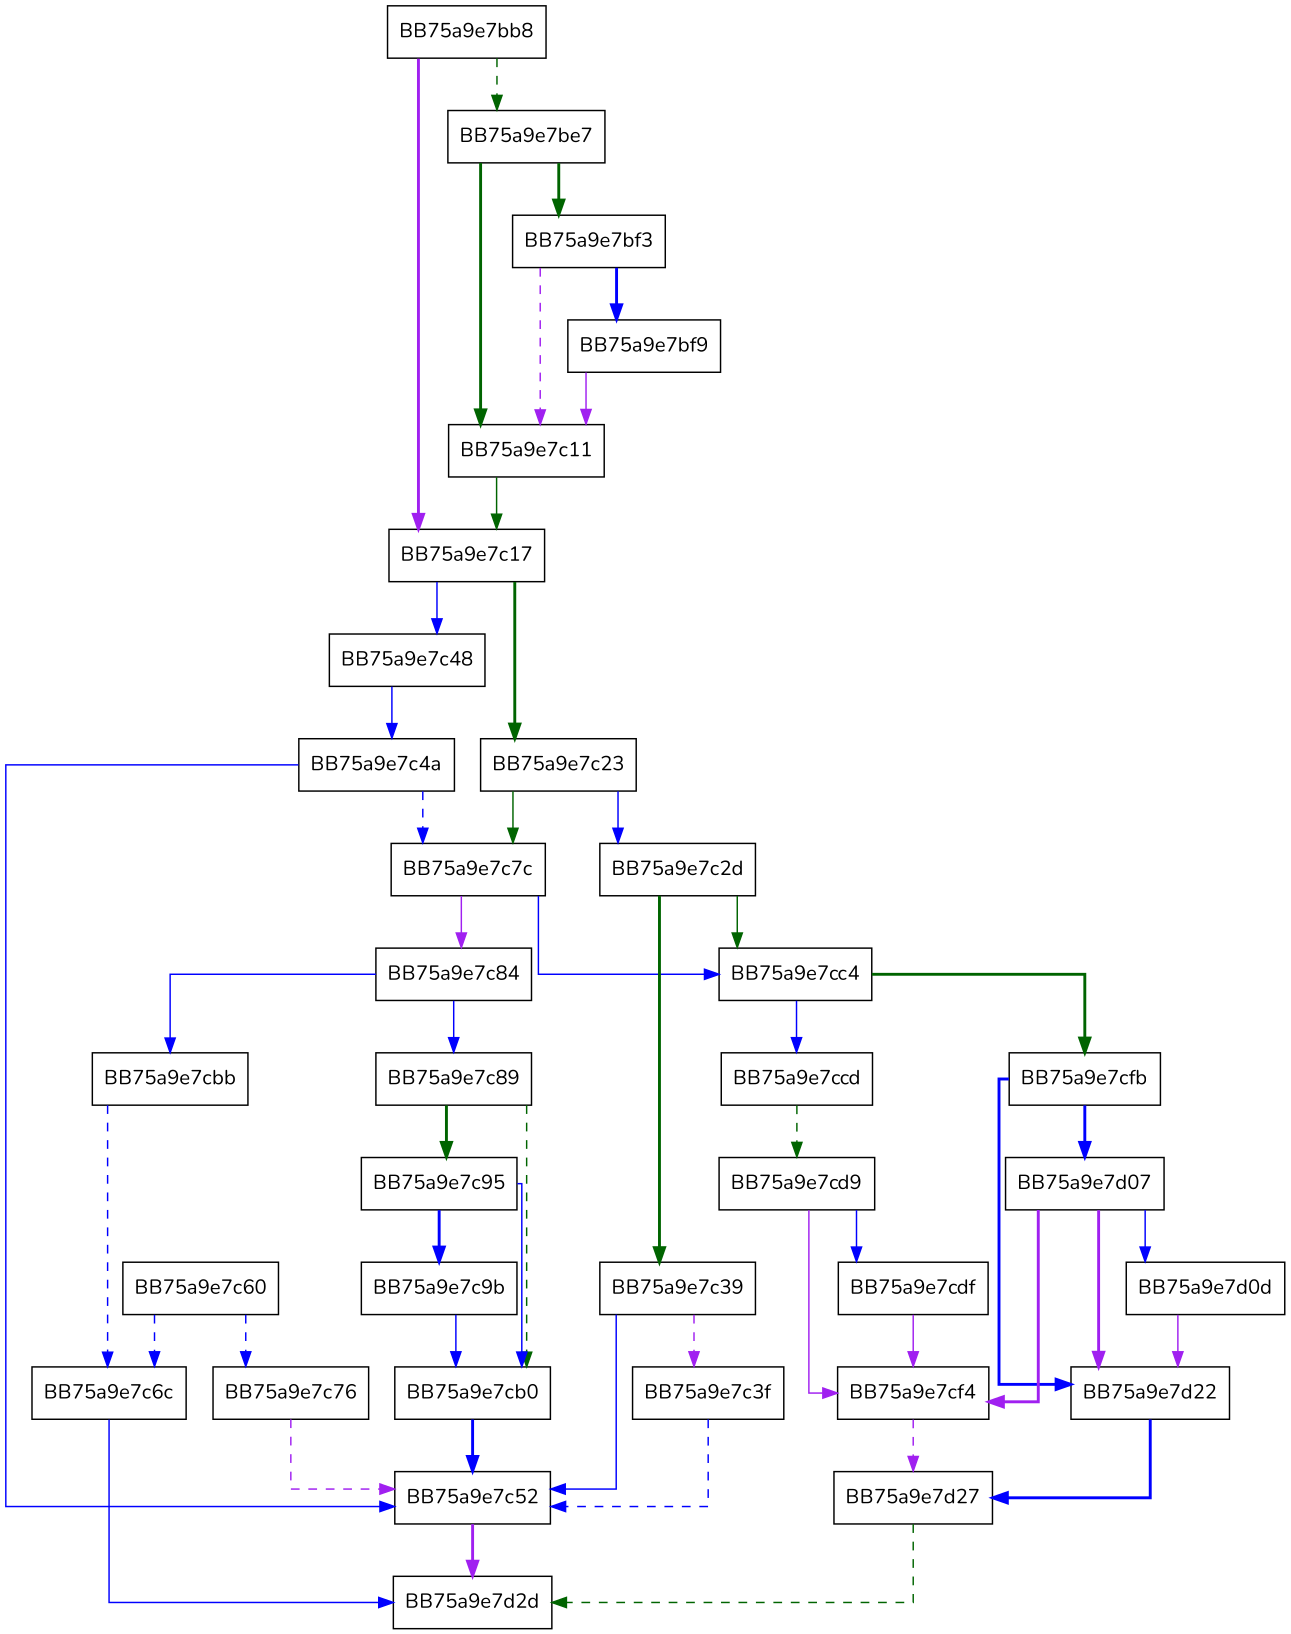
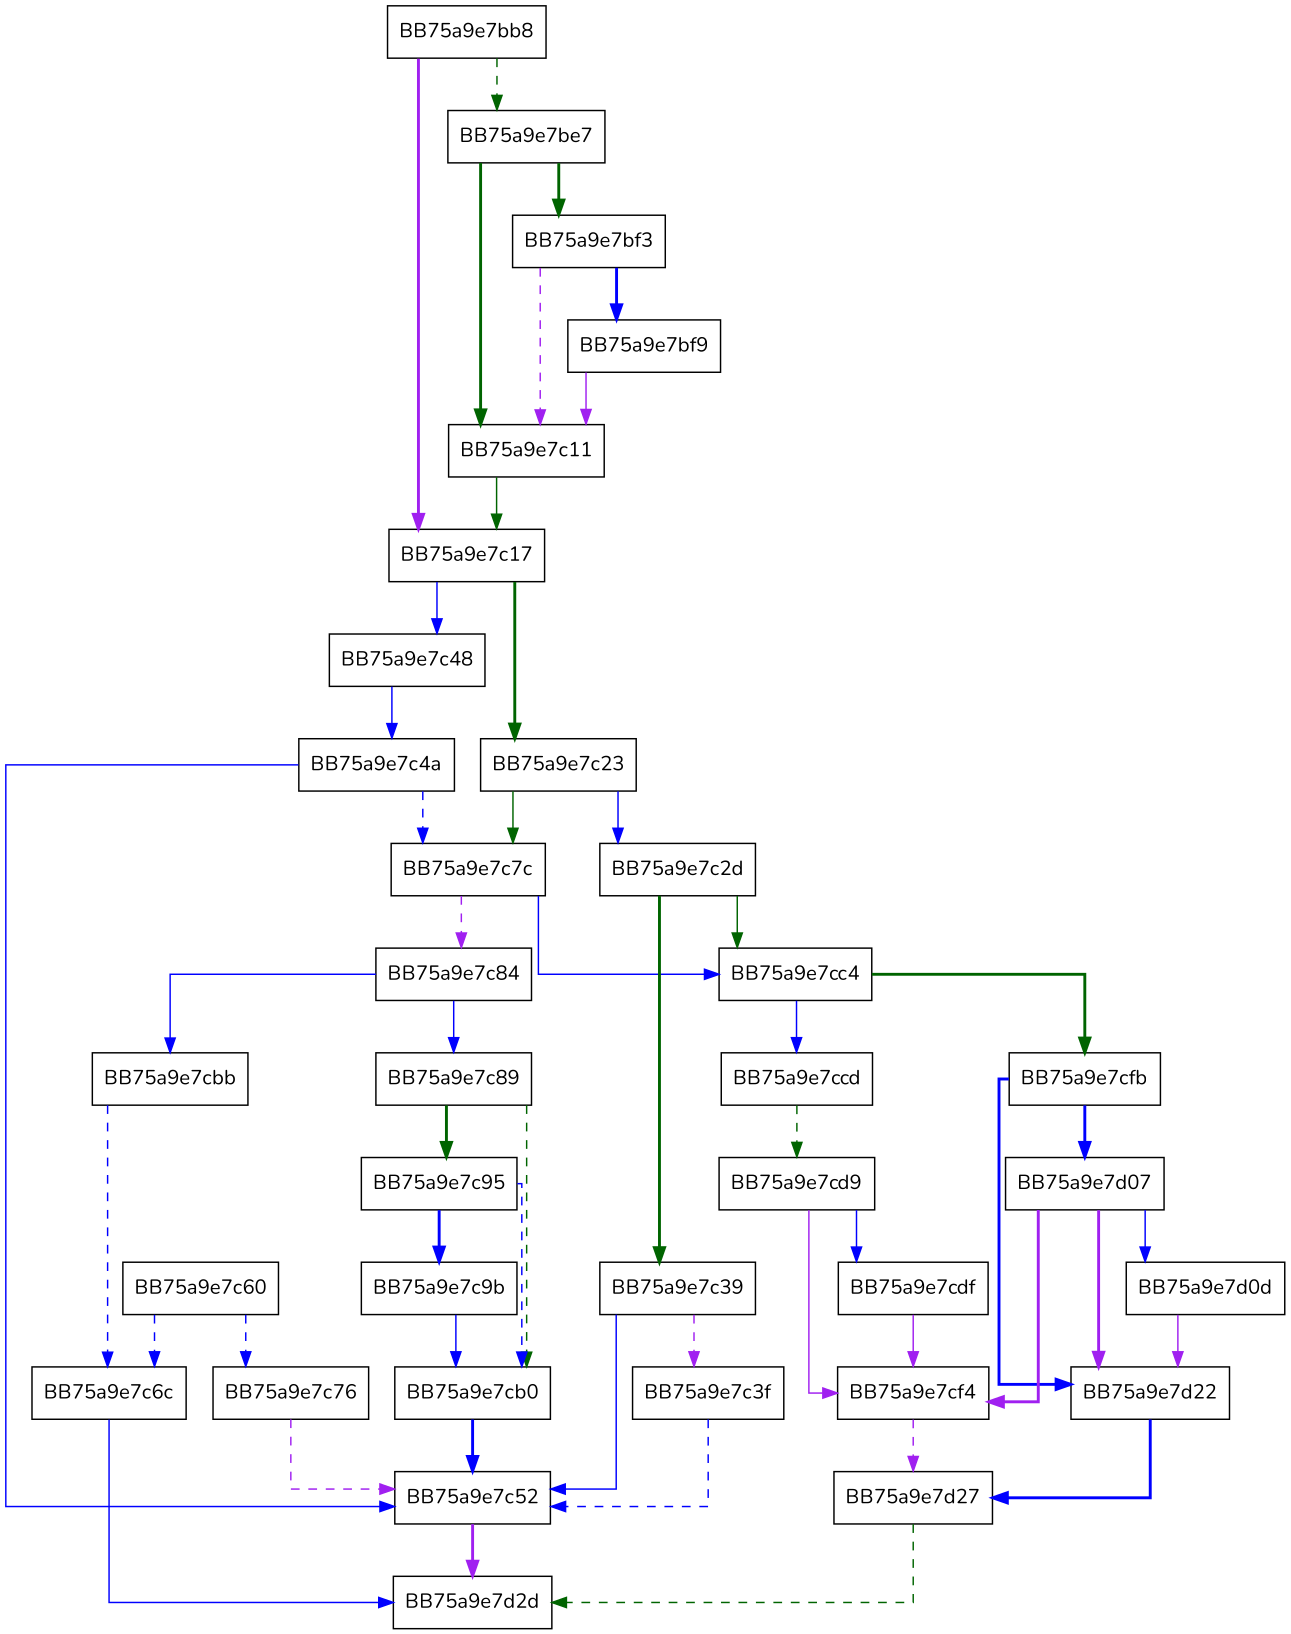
(461, 914) -> (461, 914)
(522, 1266) -> (522, 1266)
